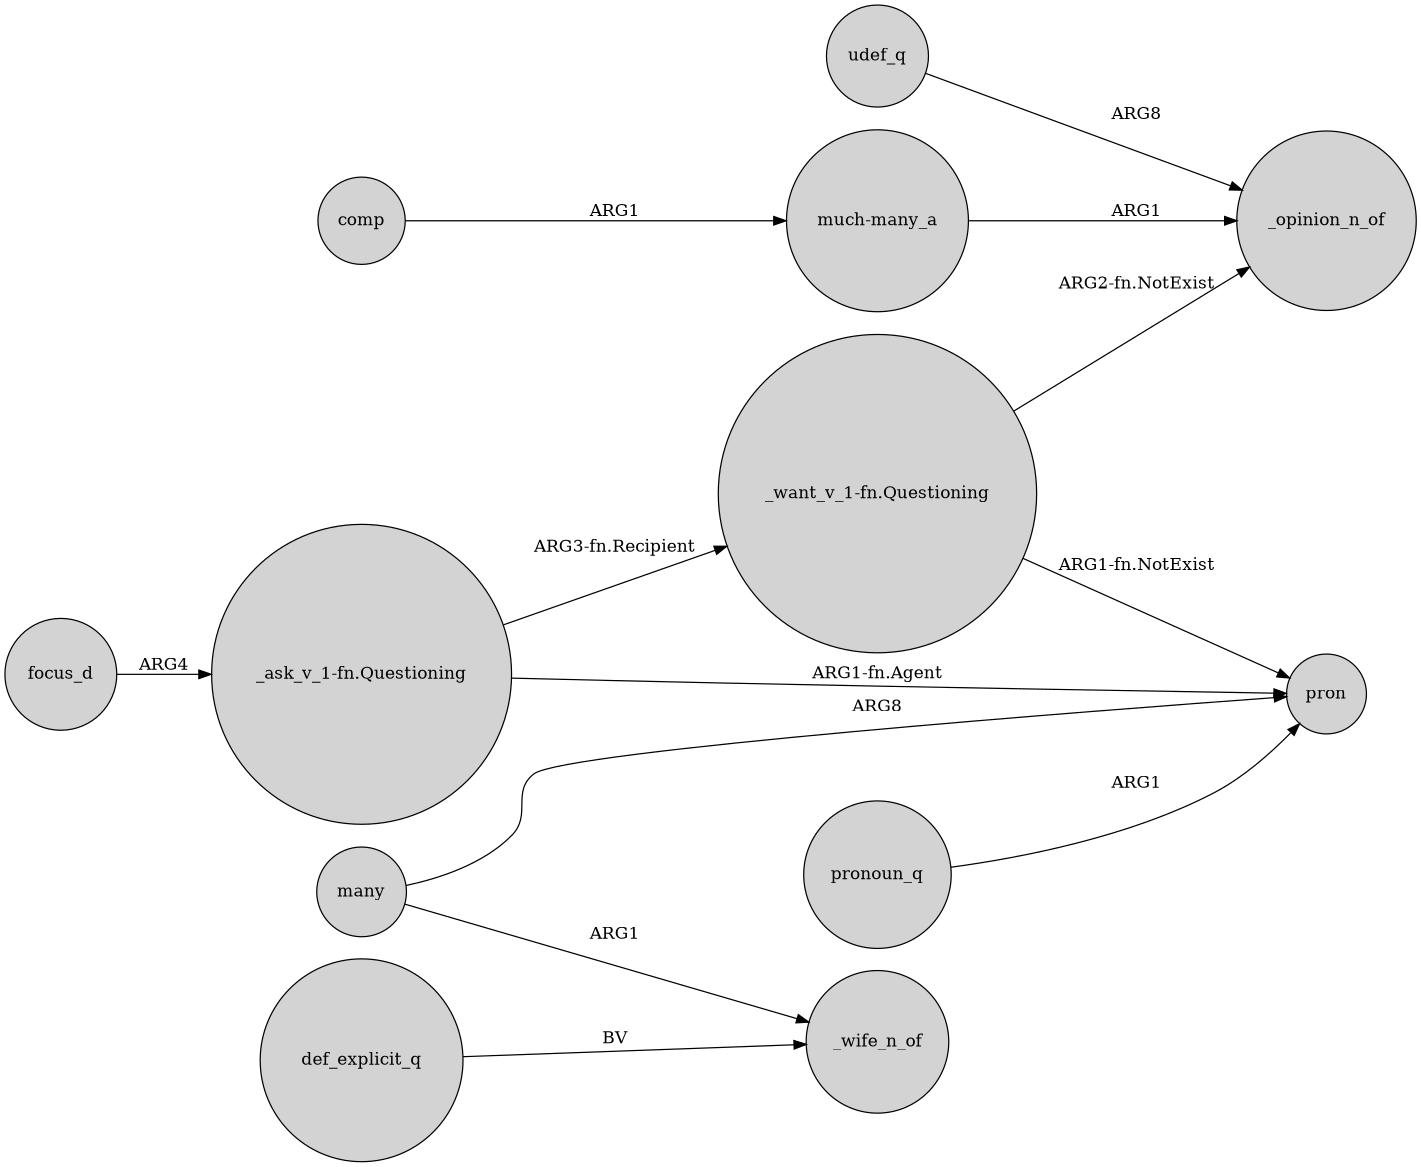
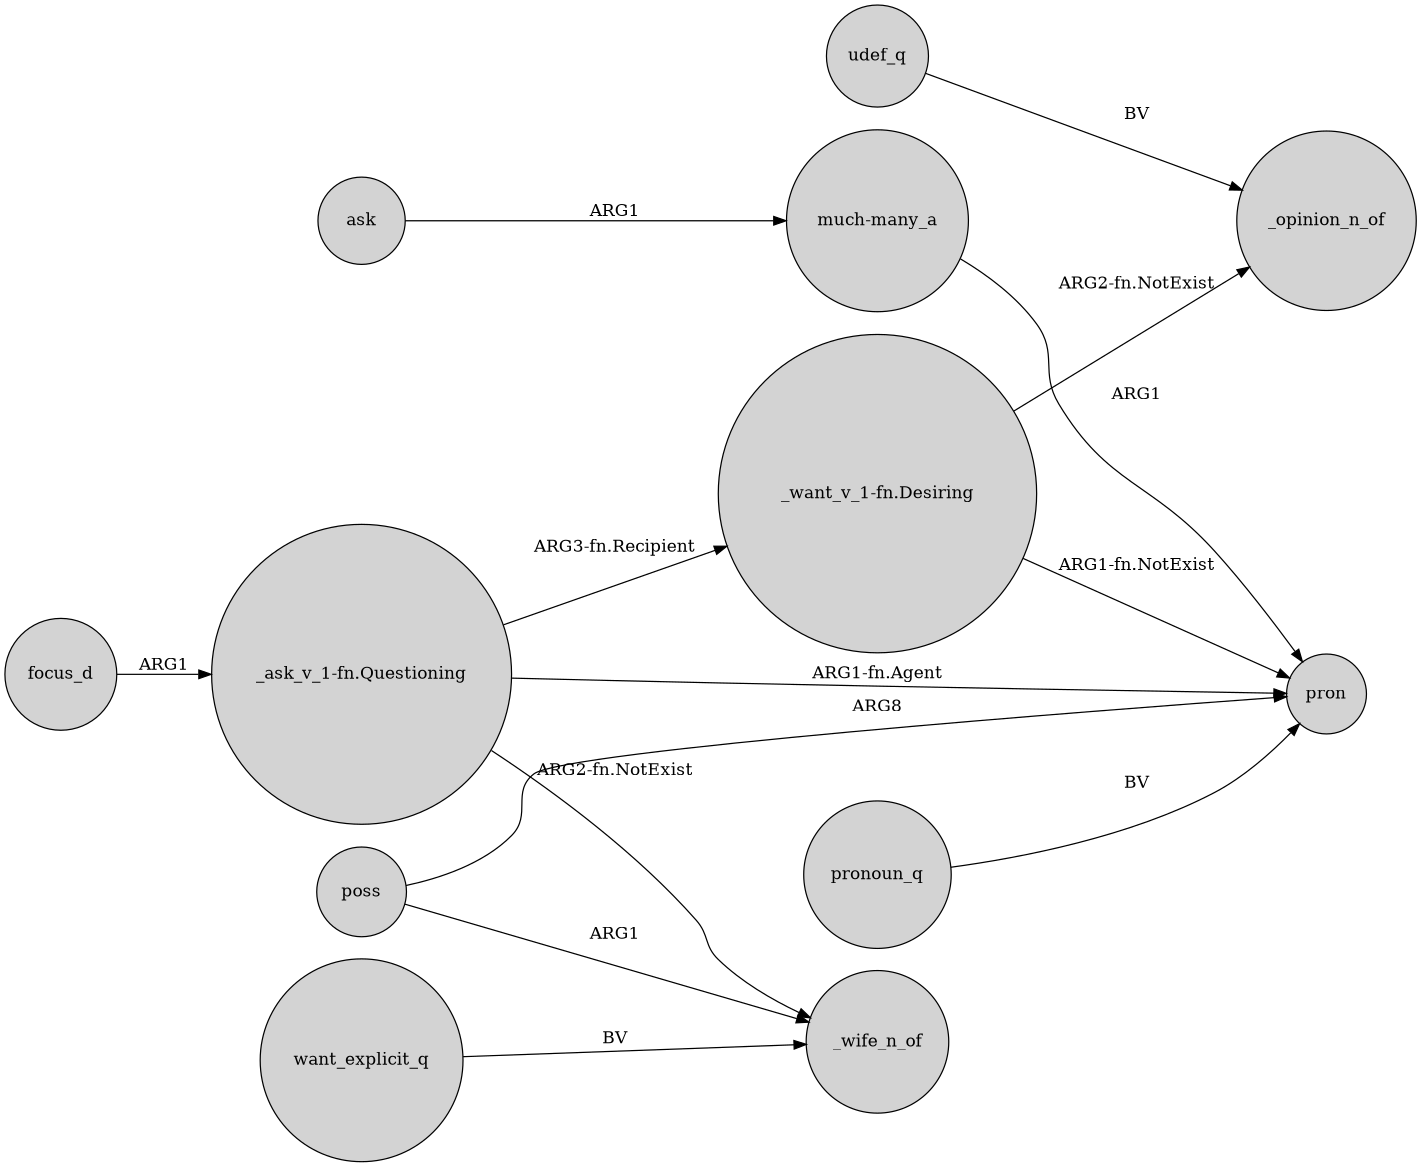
(1137, 114) -> (1137, 114)
(362, 221) -> (362, 221)
(1097, 221) -> (1110, 465)
(877, 494) -> (877, 494)
(164, 665) -> (164, 665)
(1137, 783) -> (1137, 783)
none -> (653, 876)
(362, 892) -> (362, 892)
(362, 1060) -> (362, 1060)
